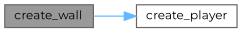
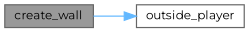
(187, 16) -> (190, 16)
